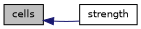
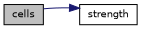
(67, 21) -> (56, 8)
